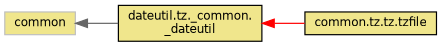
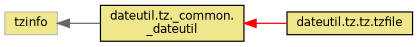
(40, 23) -> (31, 23)
(371, 23) -> (350, 23)
